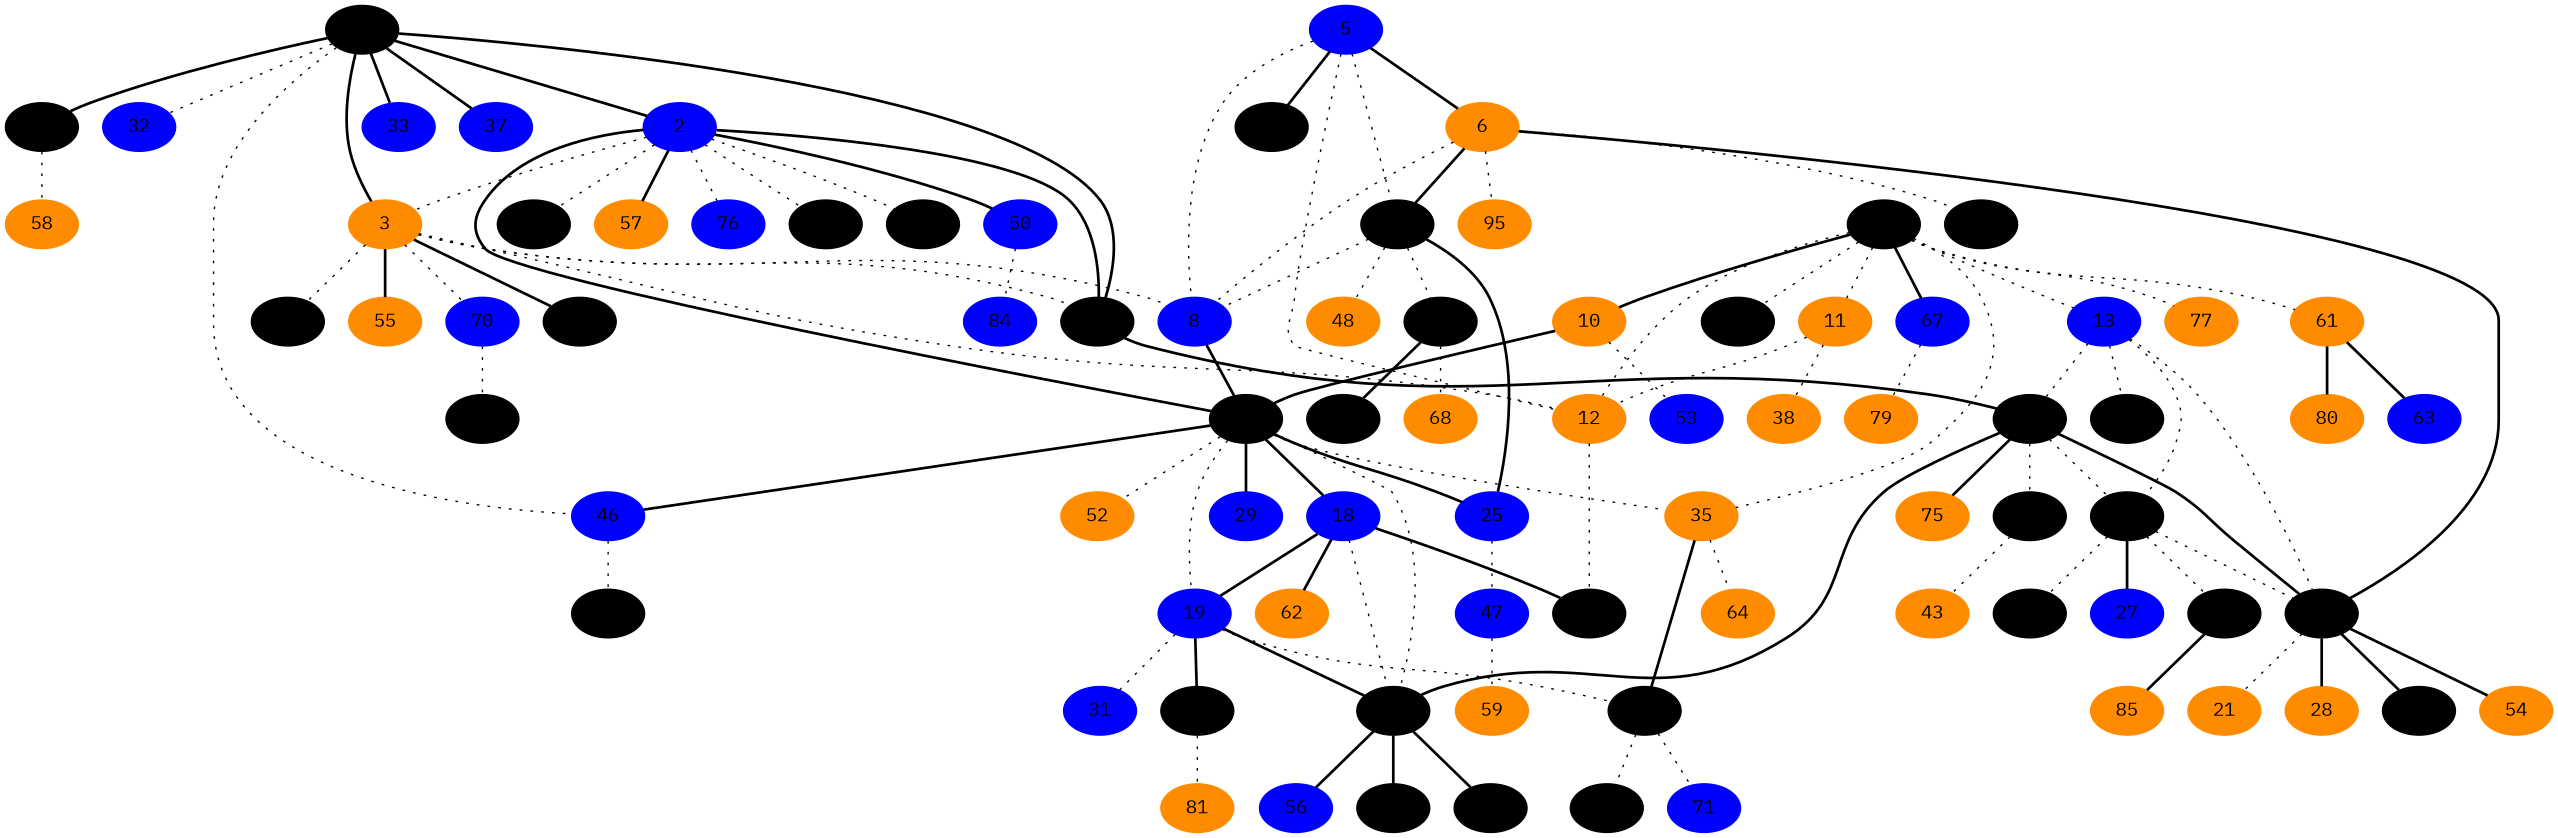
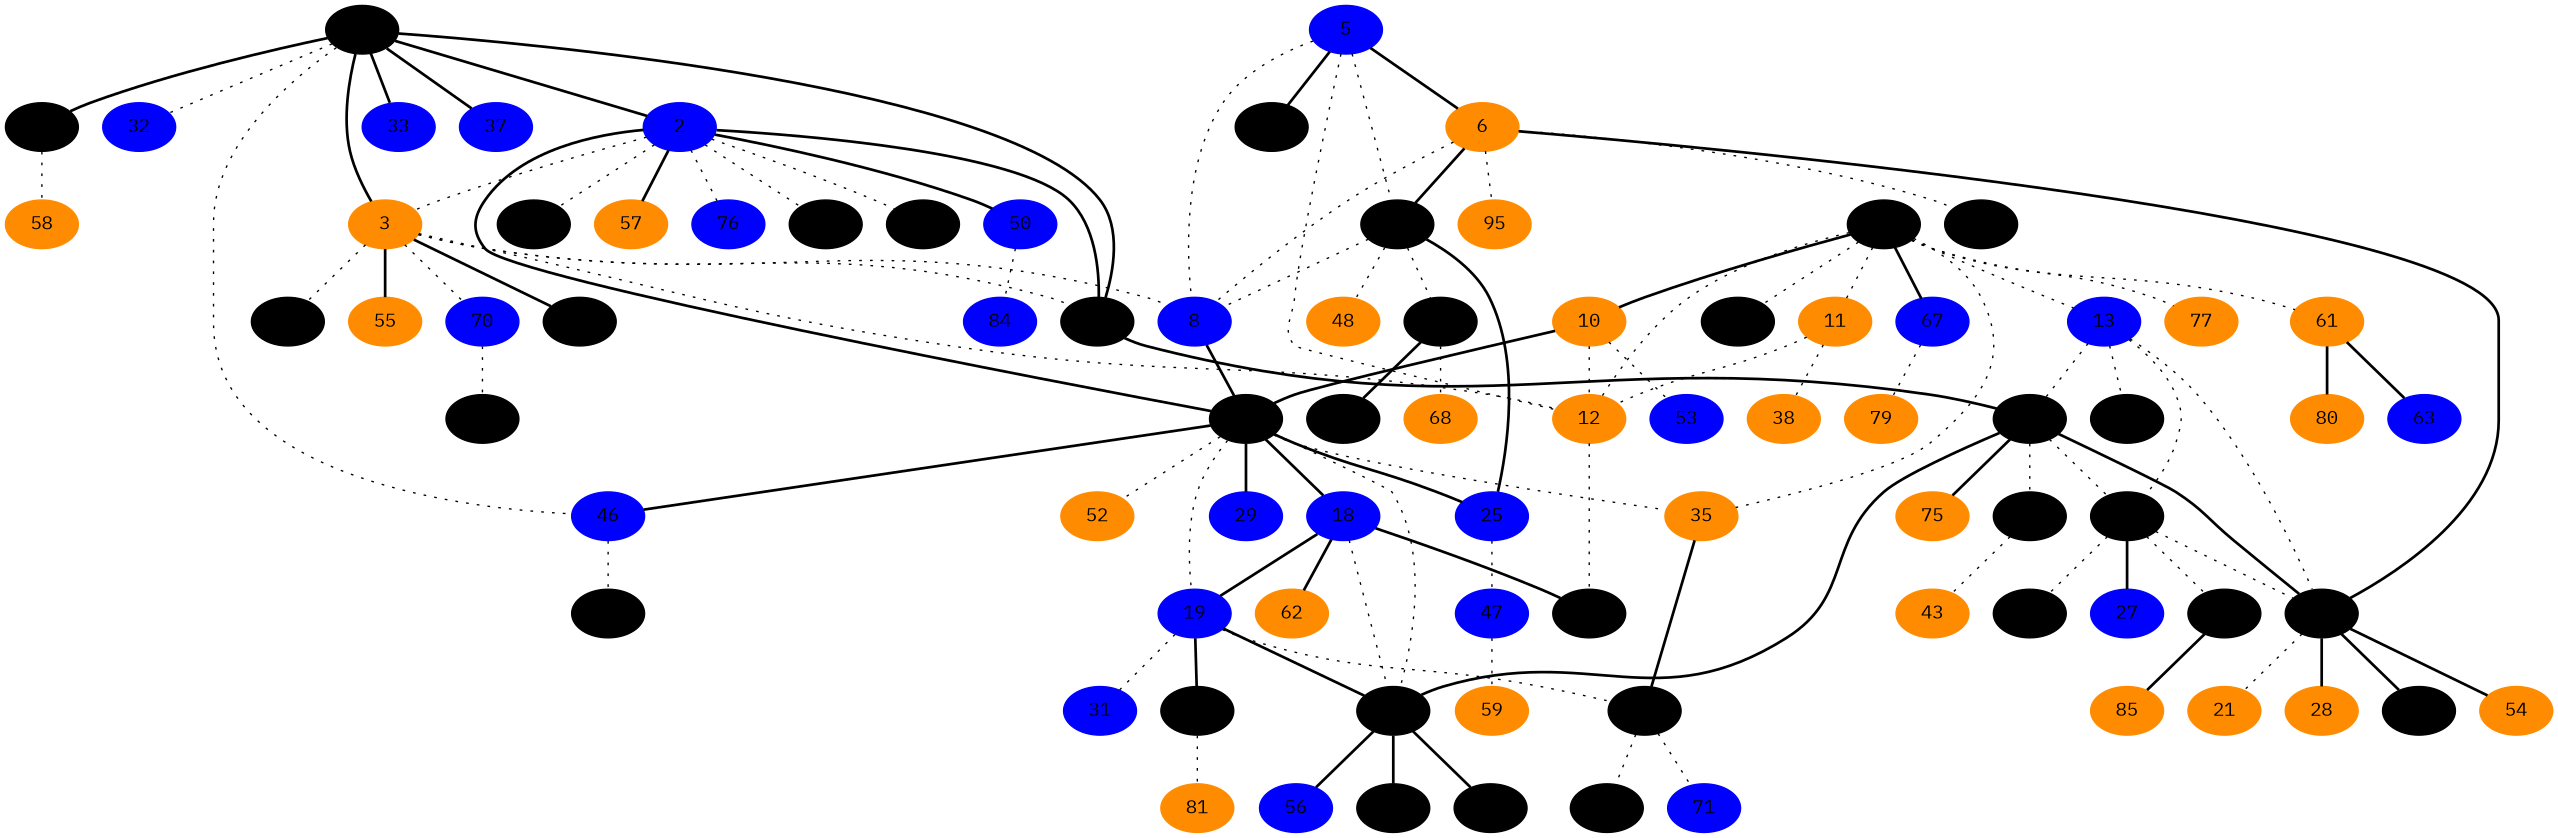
none -> (1589, 370)
(1738, 614) -> none
